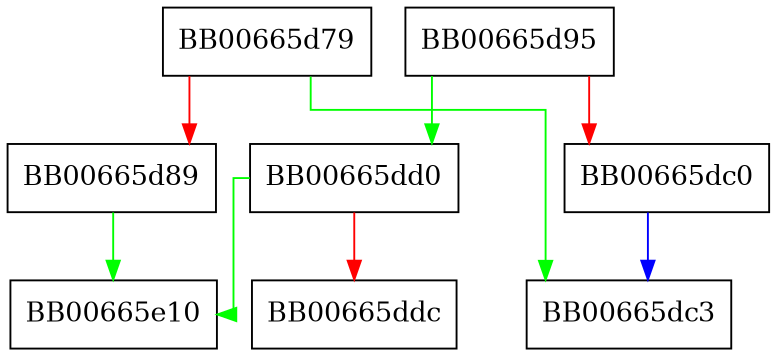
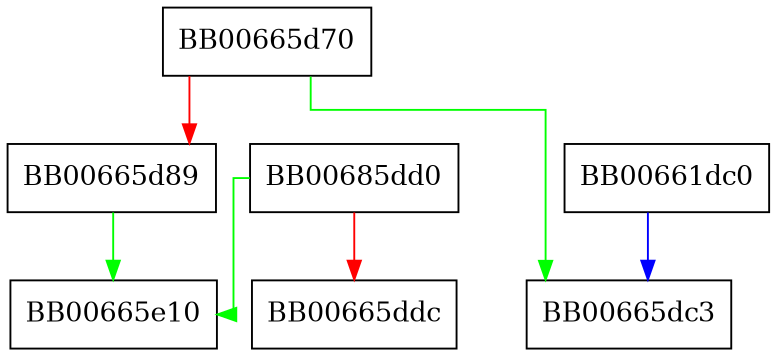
(267, 42) -> (267, 42)
(510, 42) -> none
(354, 178) -> (354, 178)
(667, 178) -> (667, 178)
